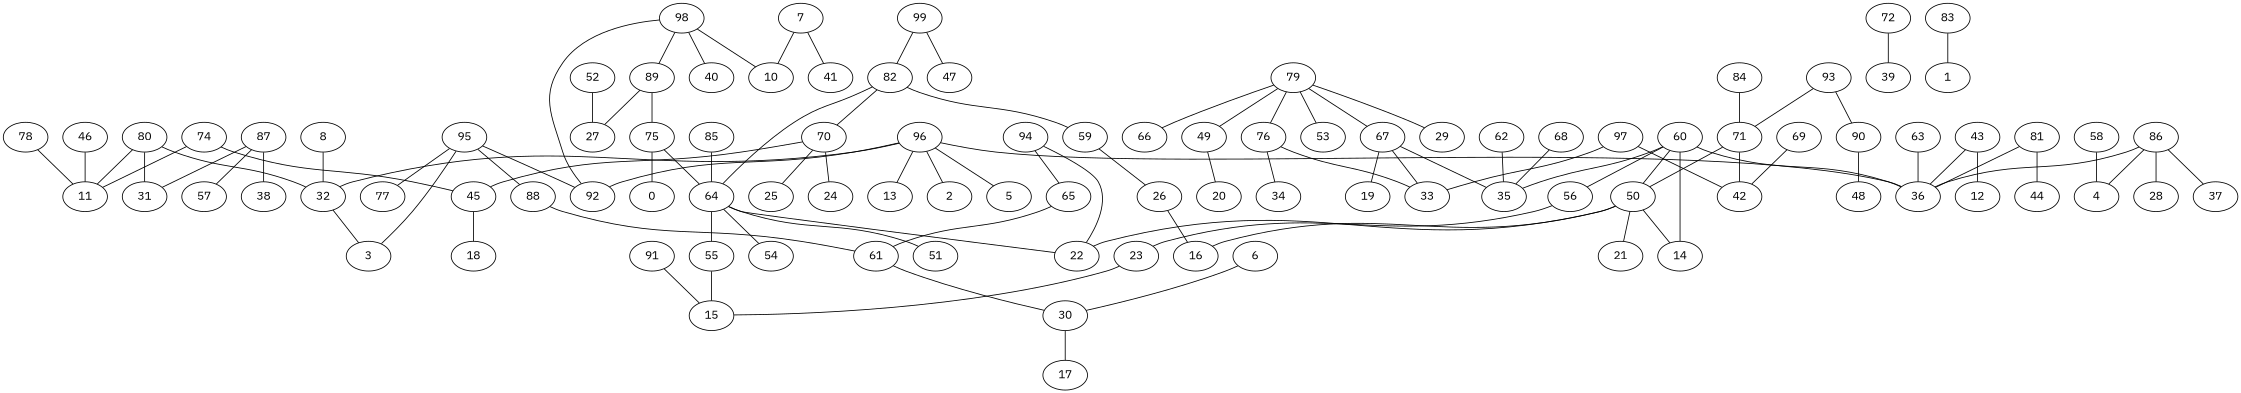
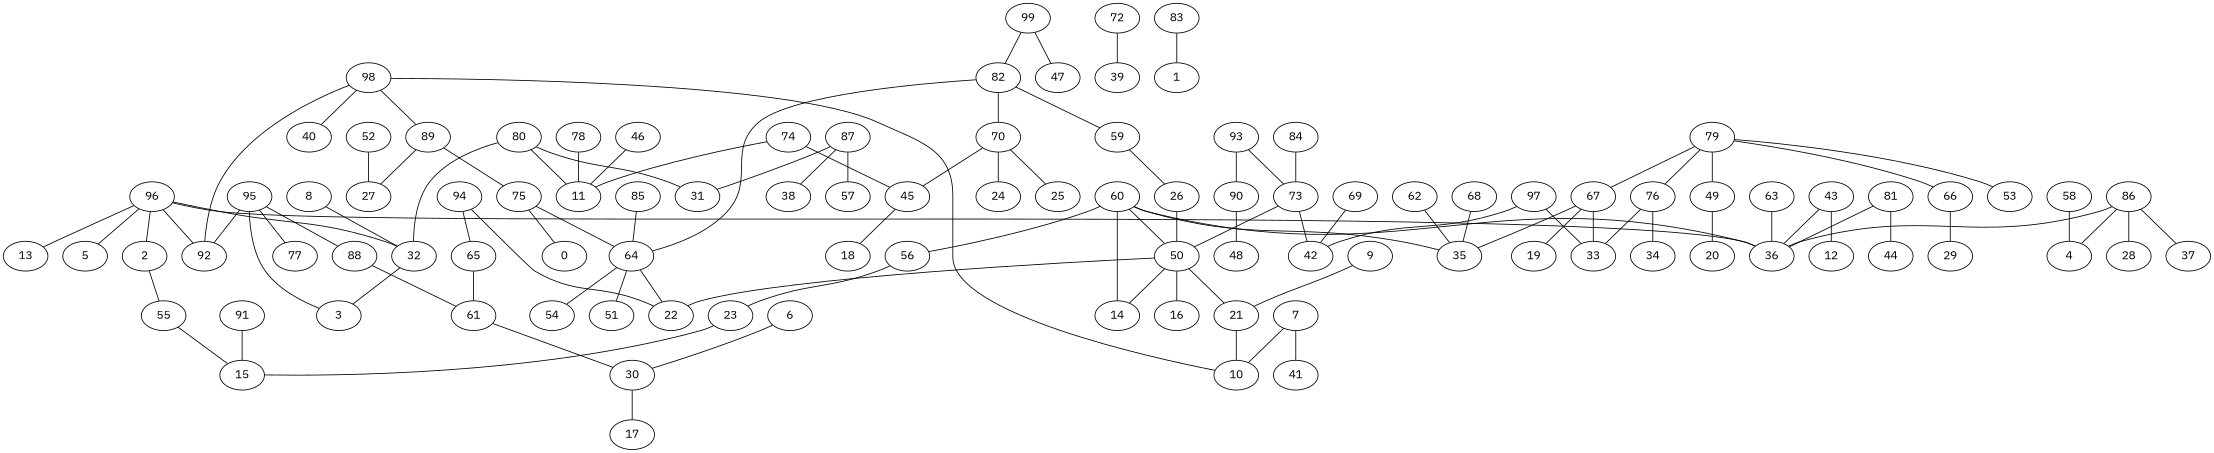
(1369, 105) -> (1950, 221)
(1740, 137) -> (1296, 197)
(1175, 222) -> (1177, 227)
(712, 227) -> (154, 286)
none -> (1370, 256)
none -> (1236, 346)
